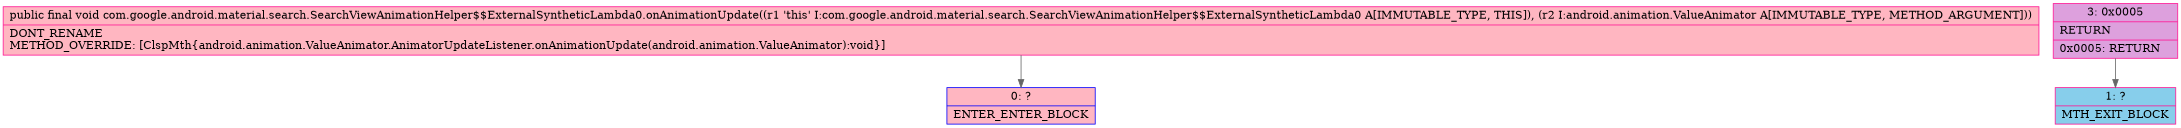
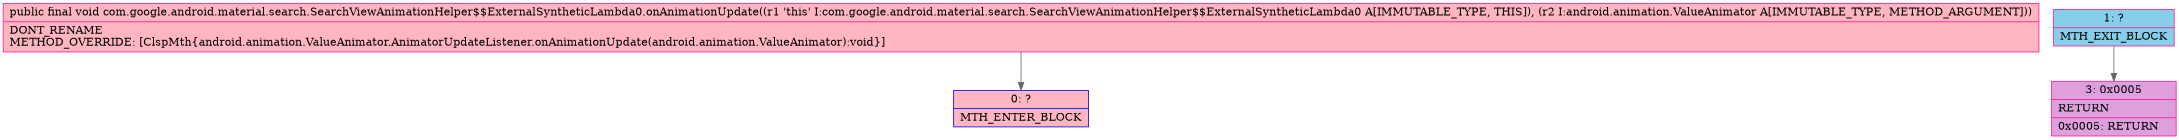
(2115, 69) -> (2114, 60)
(1021, 115) -> (1021, 117)
